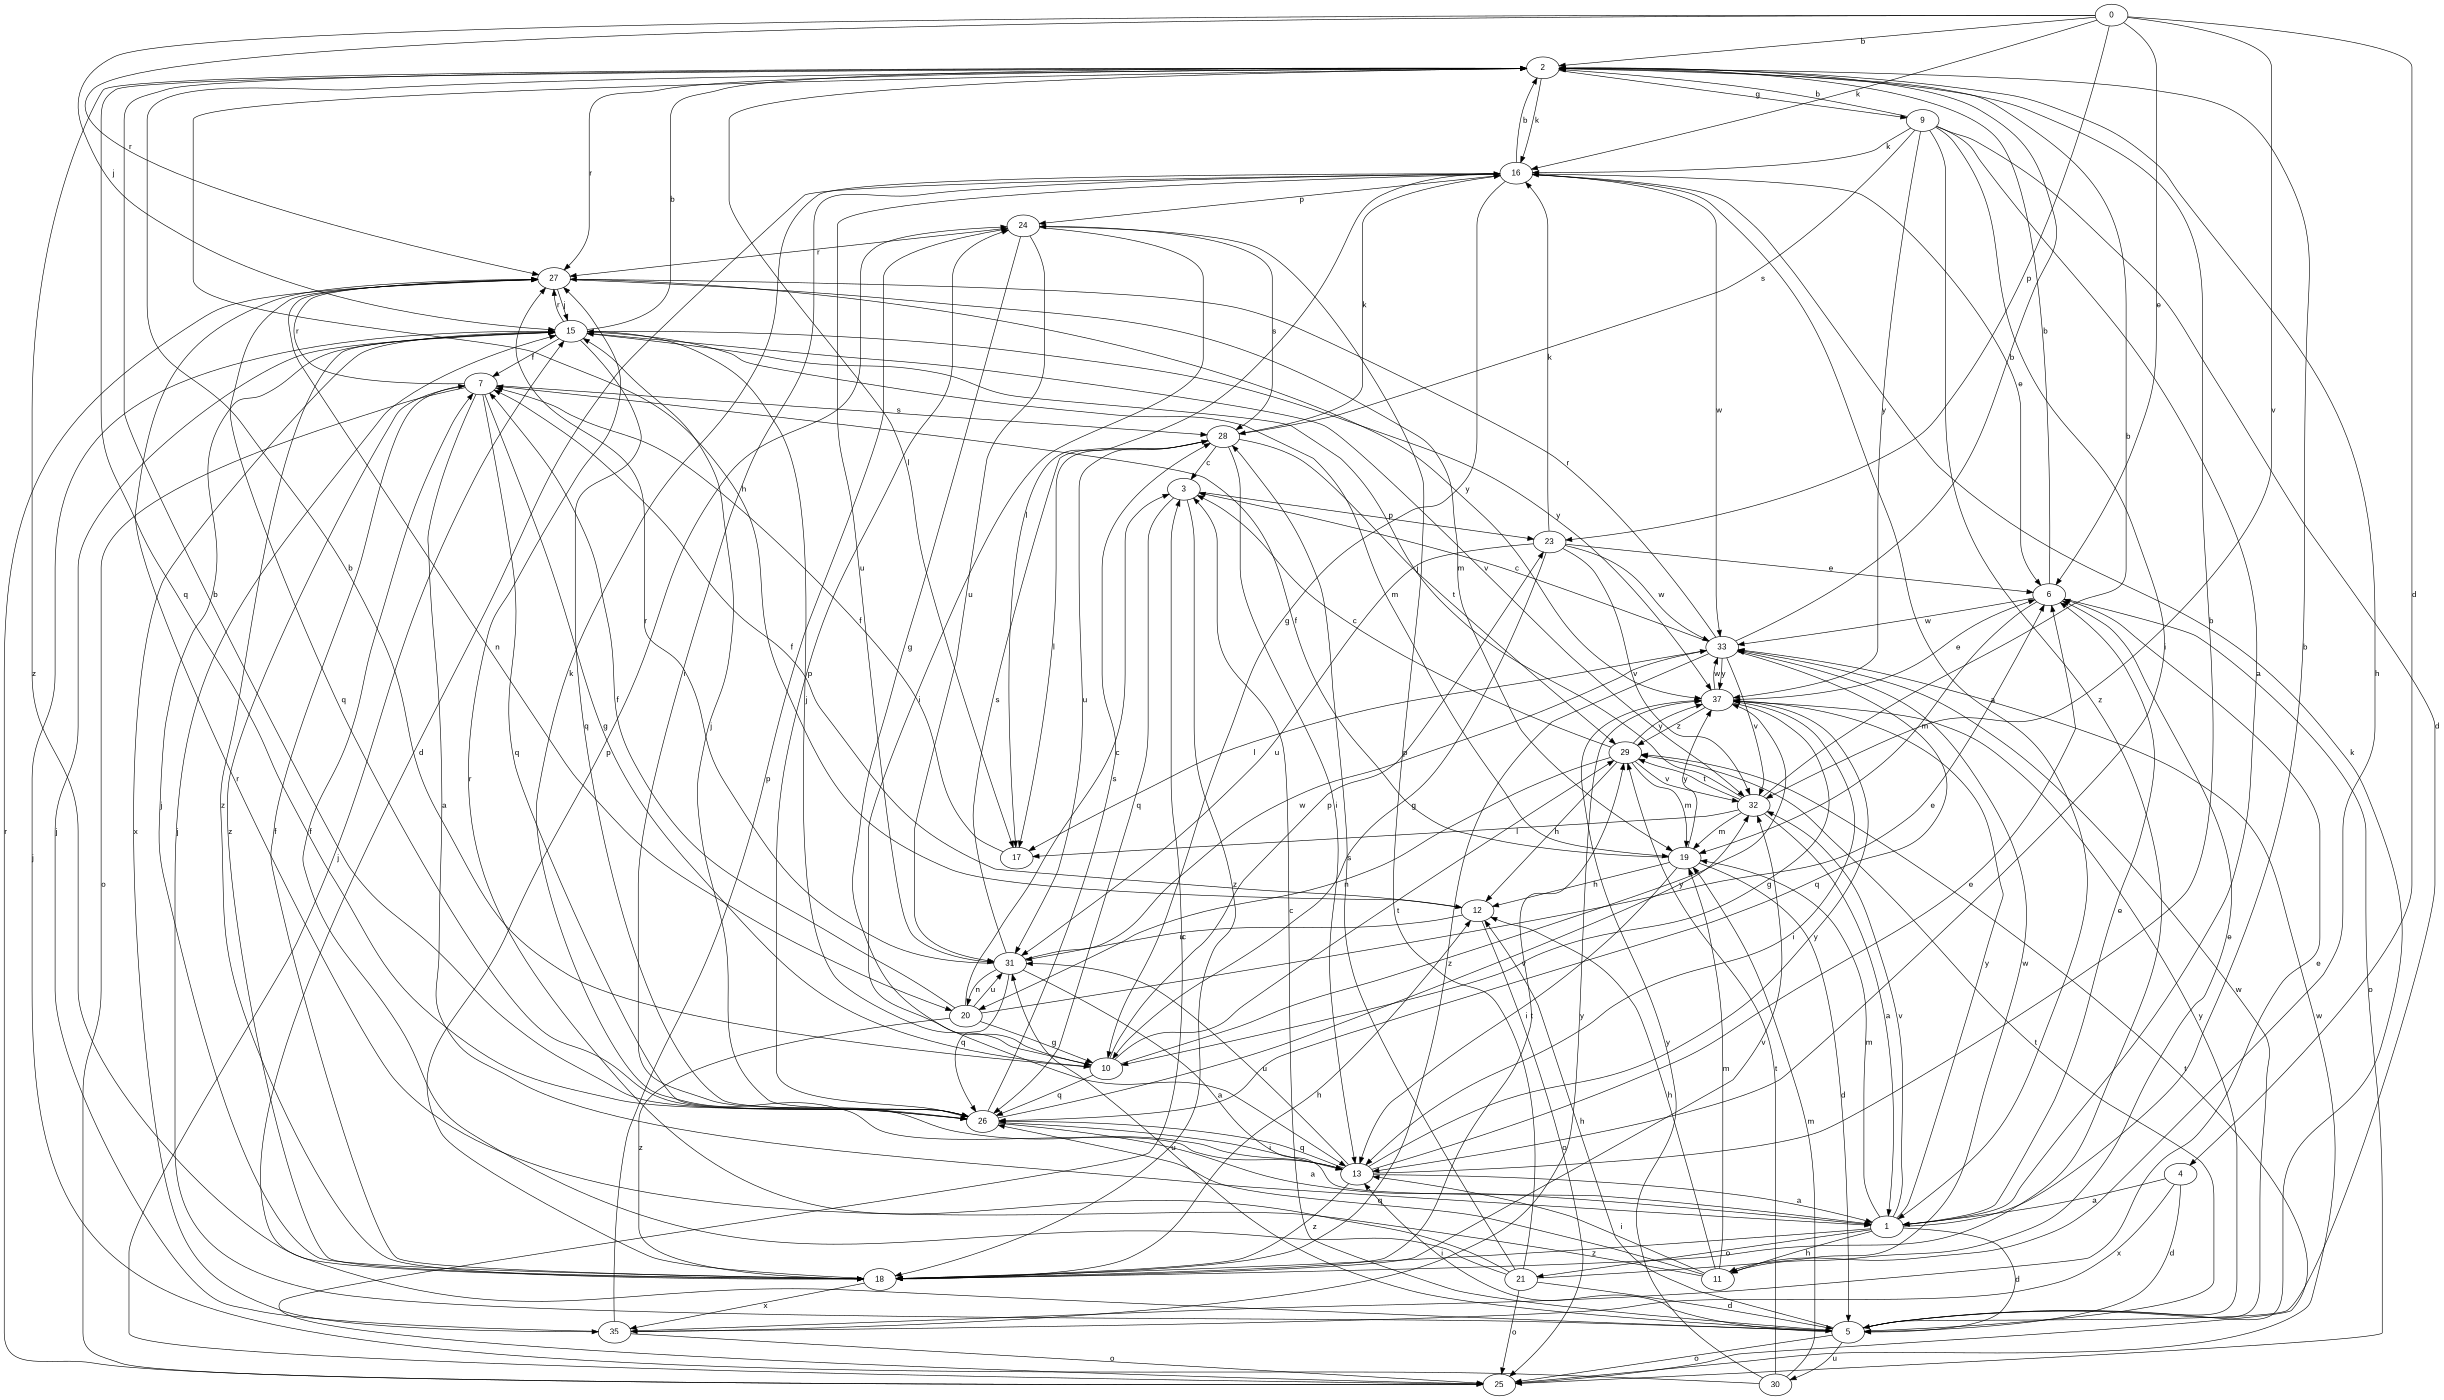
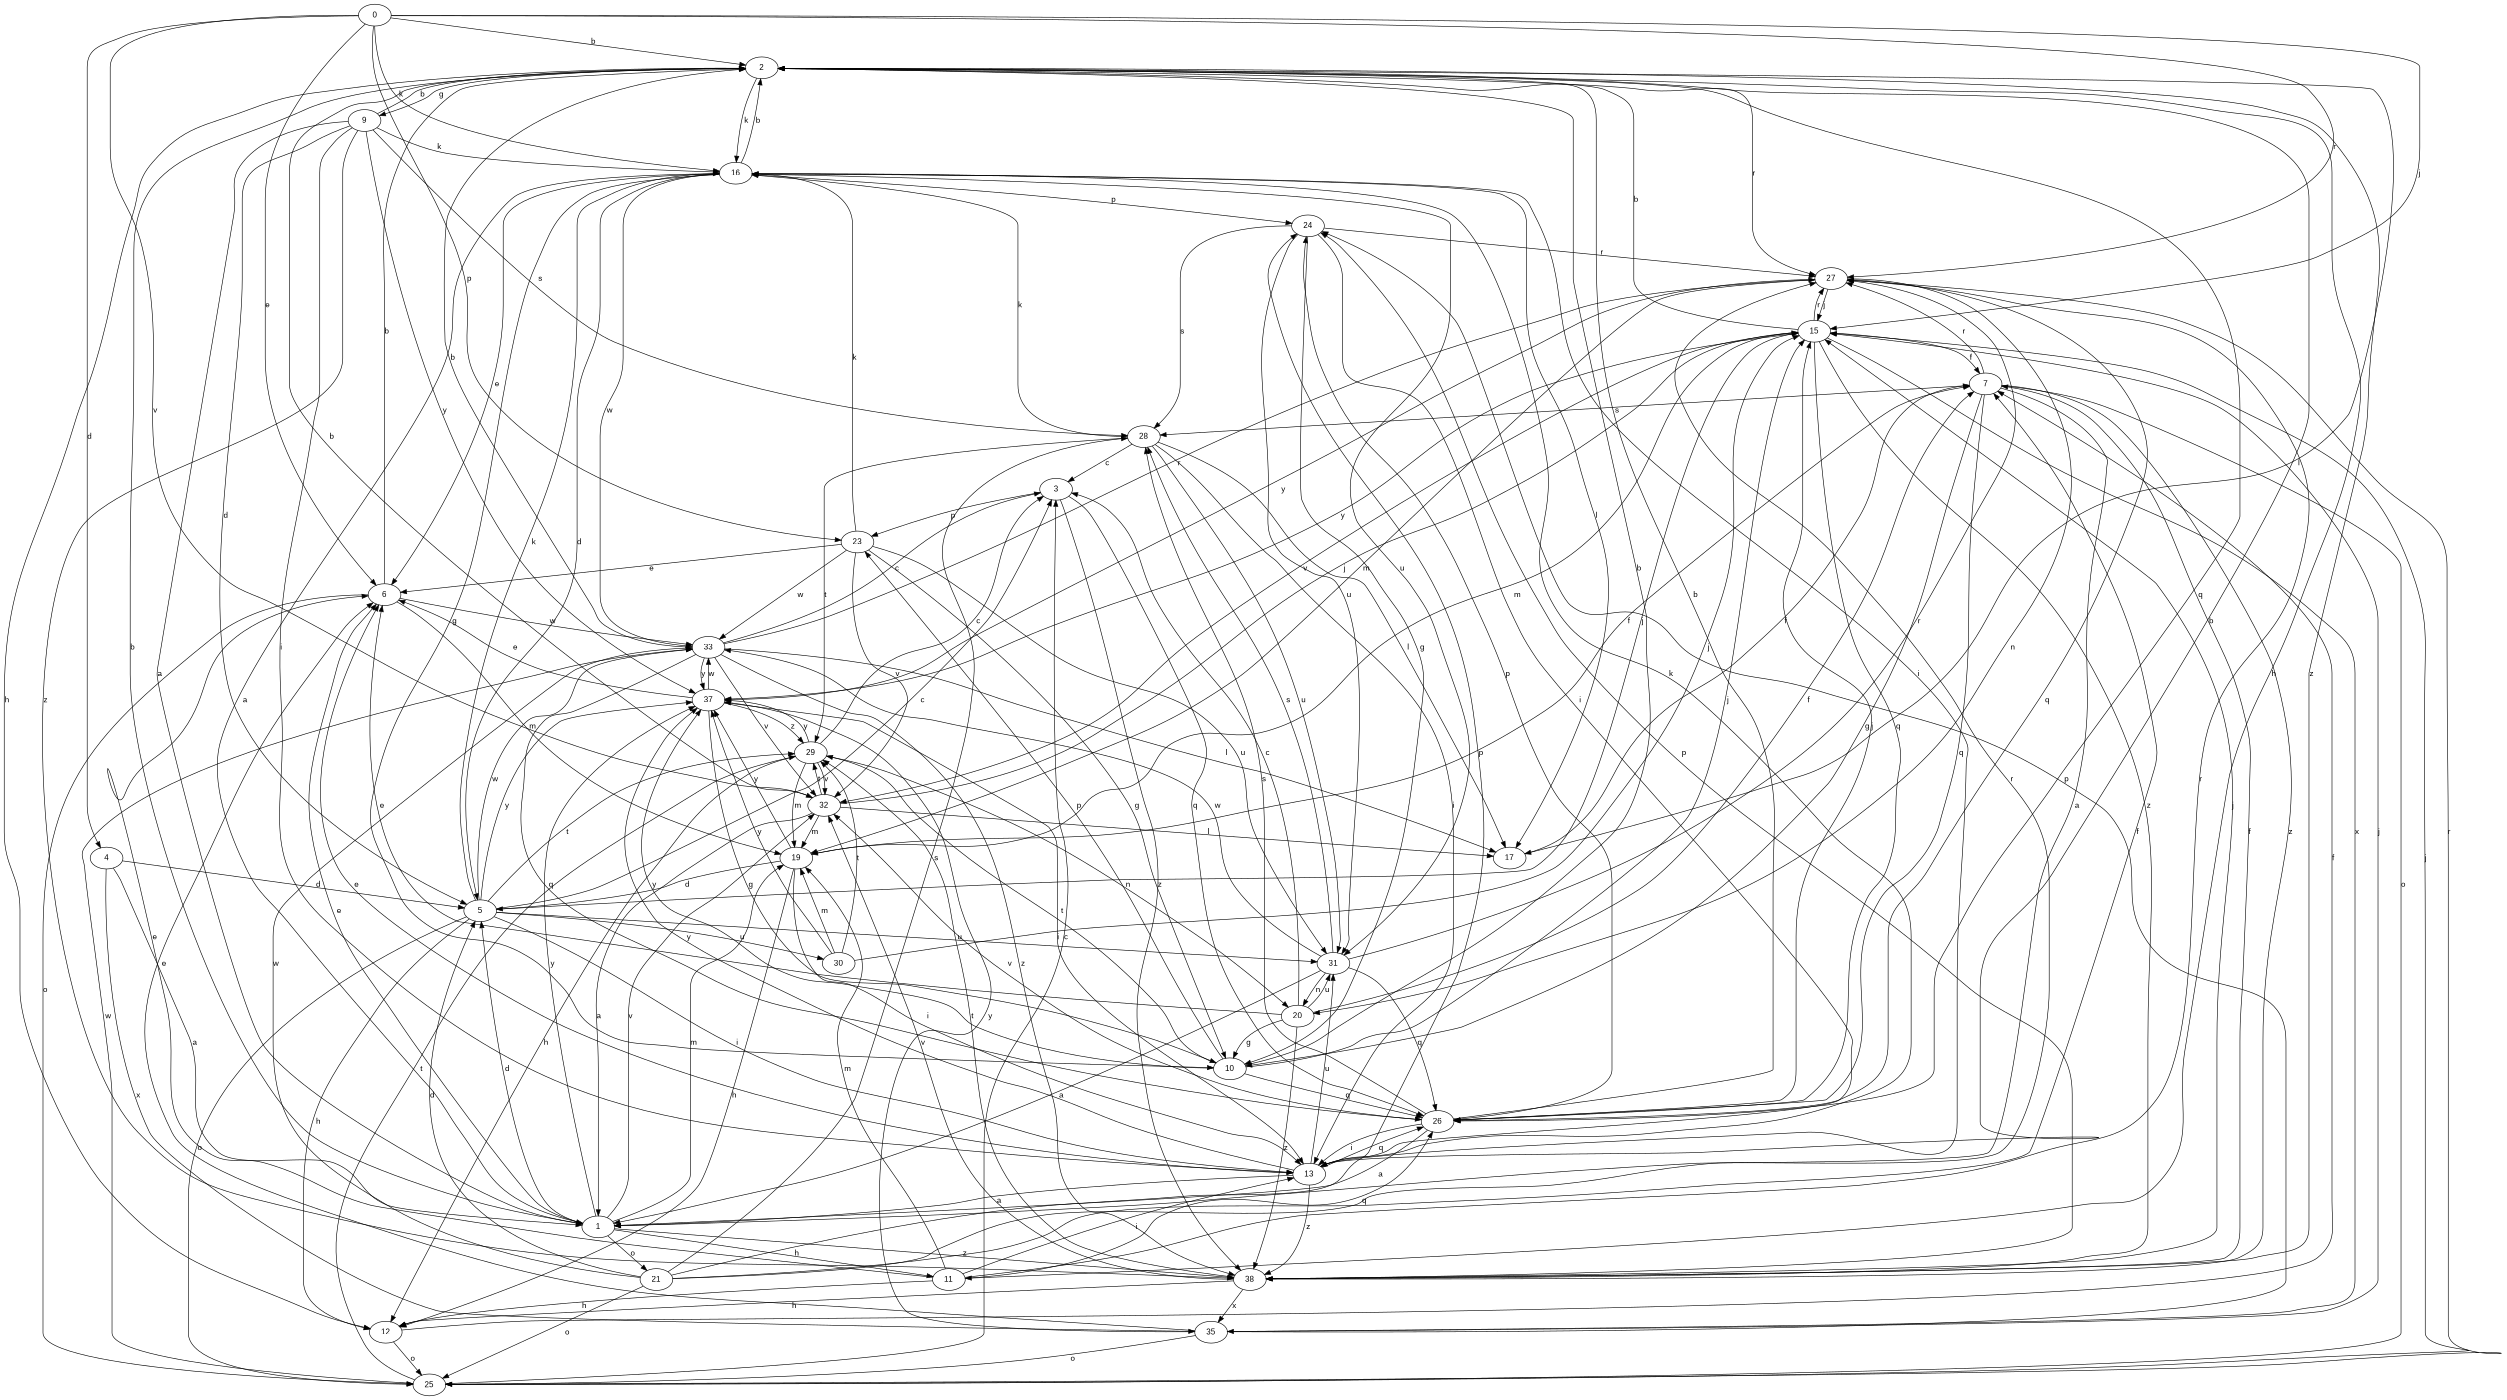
(1246, 928) -> none
(880, 1280) -> (1250, 1280)
